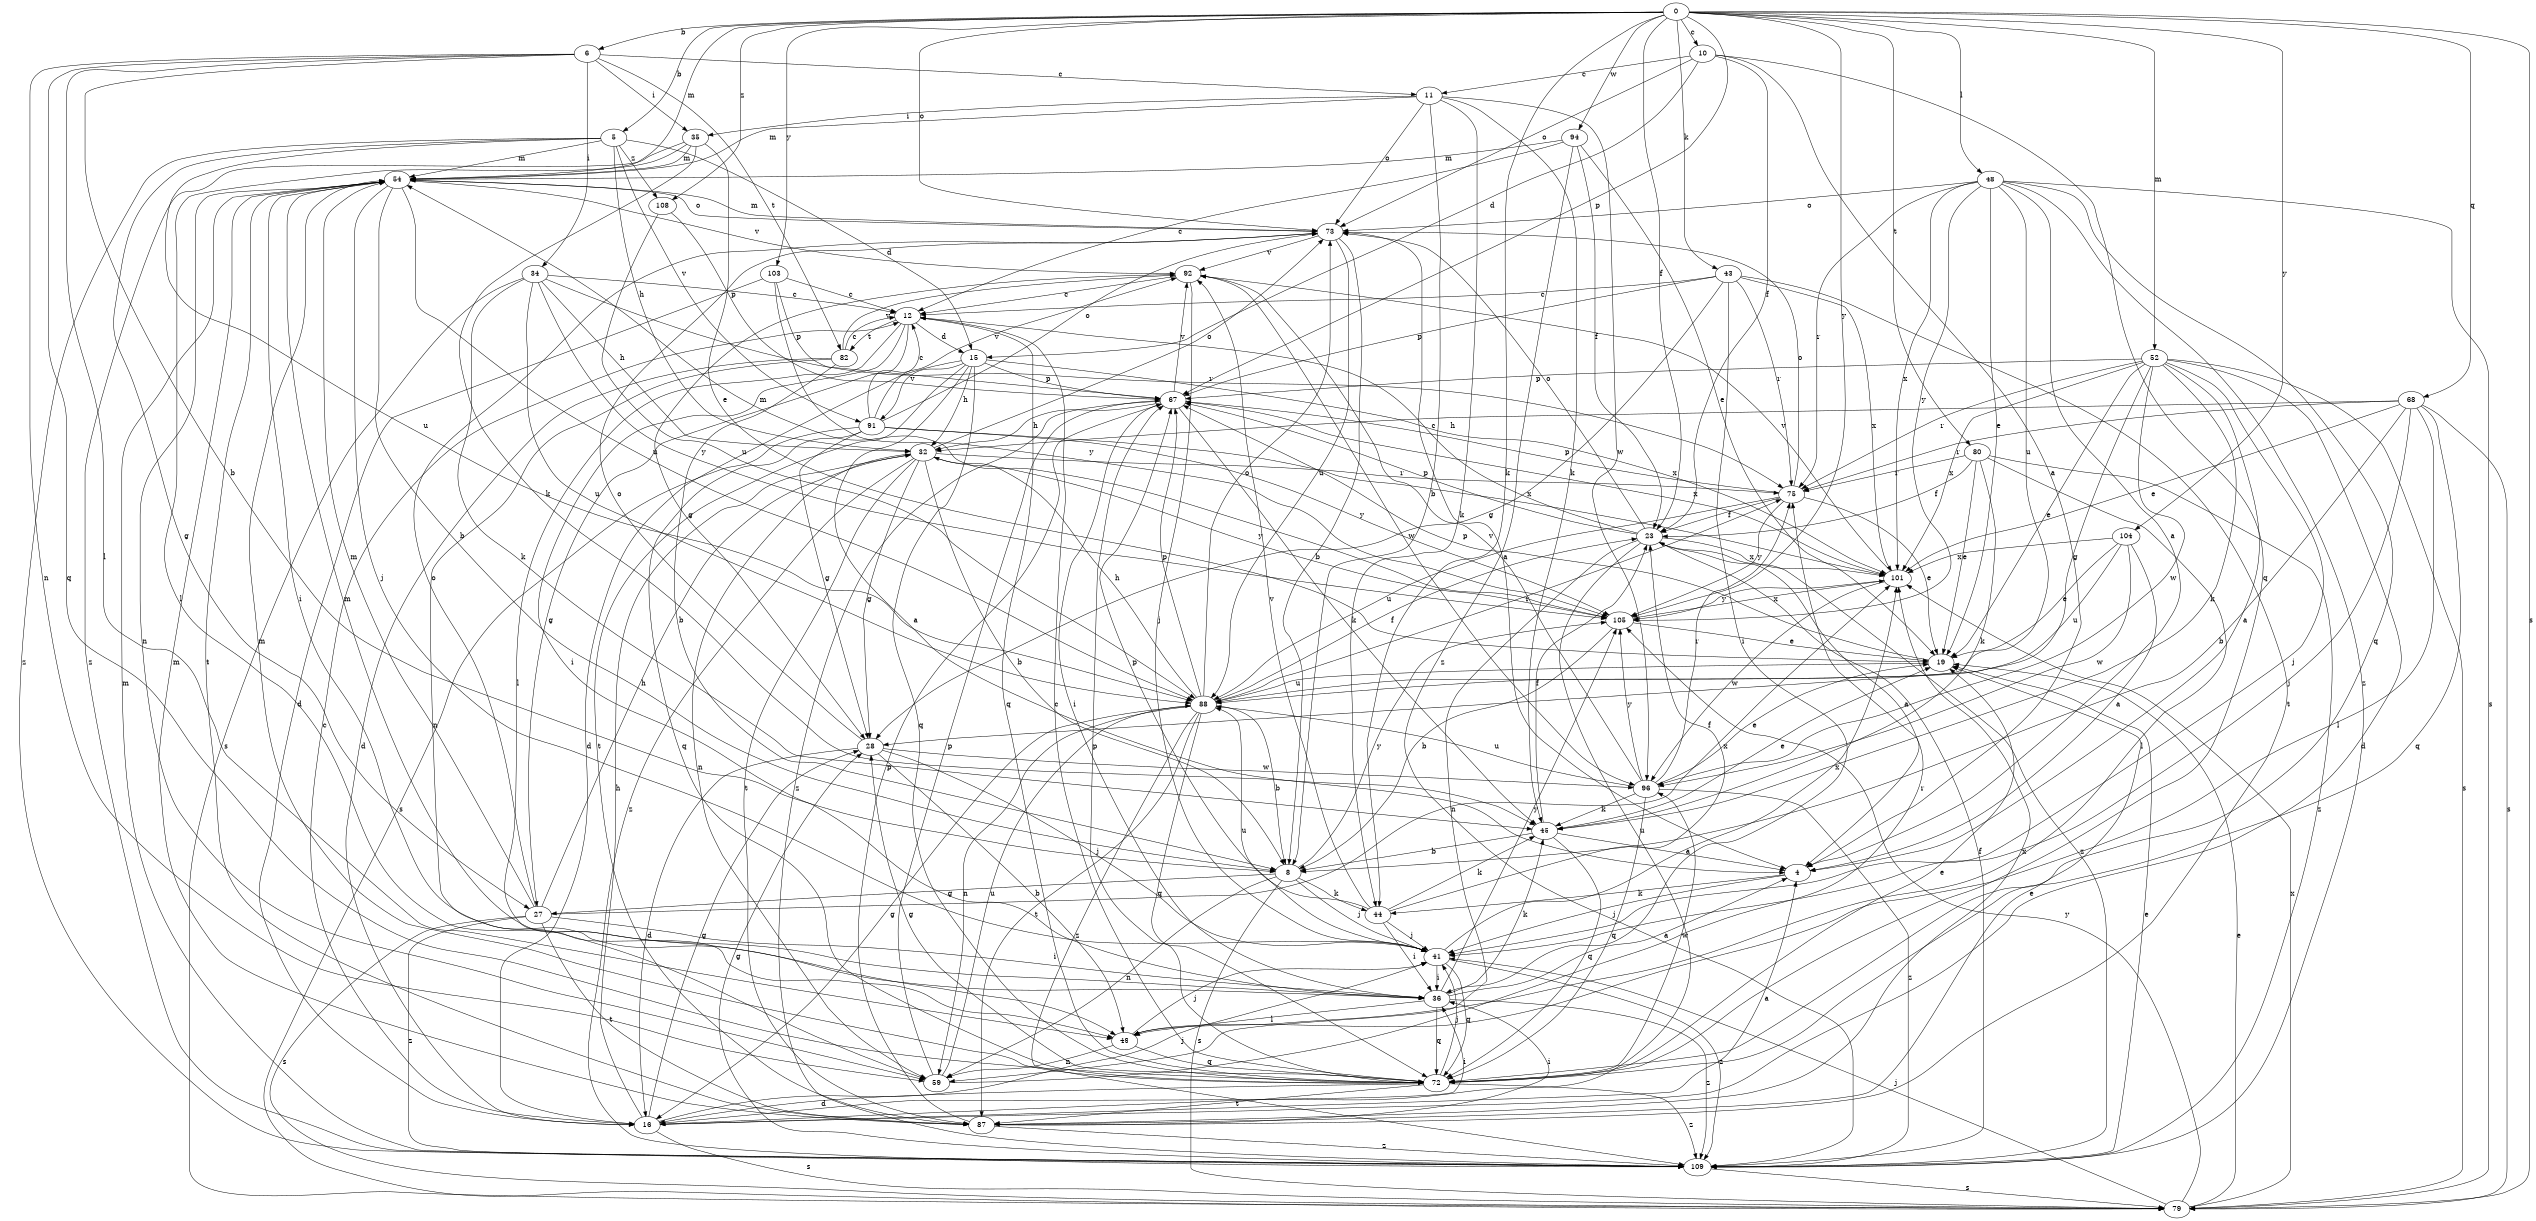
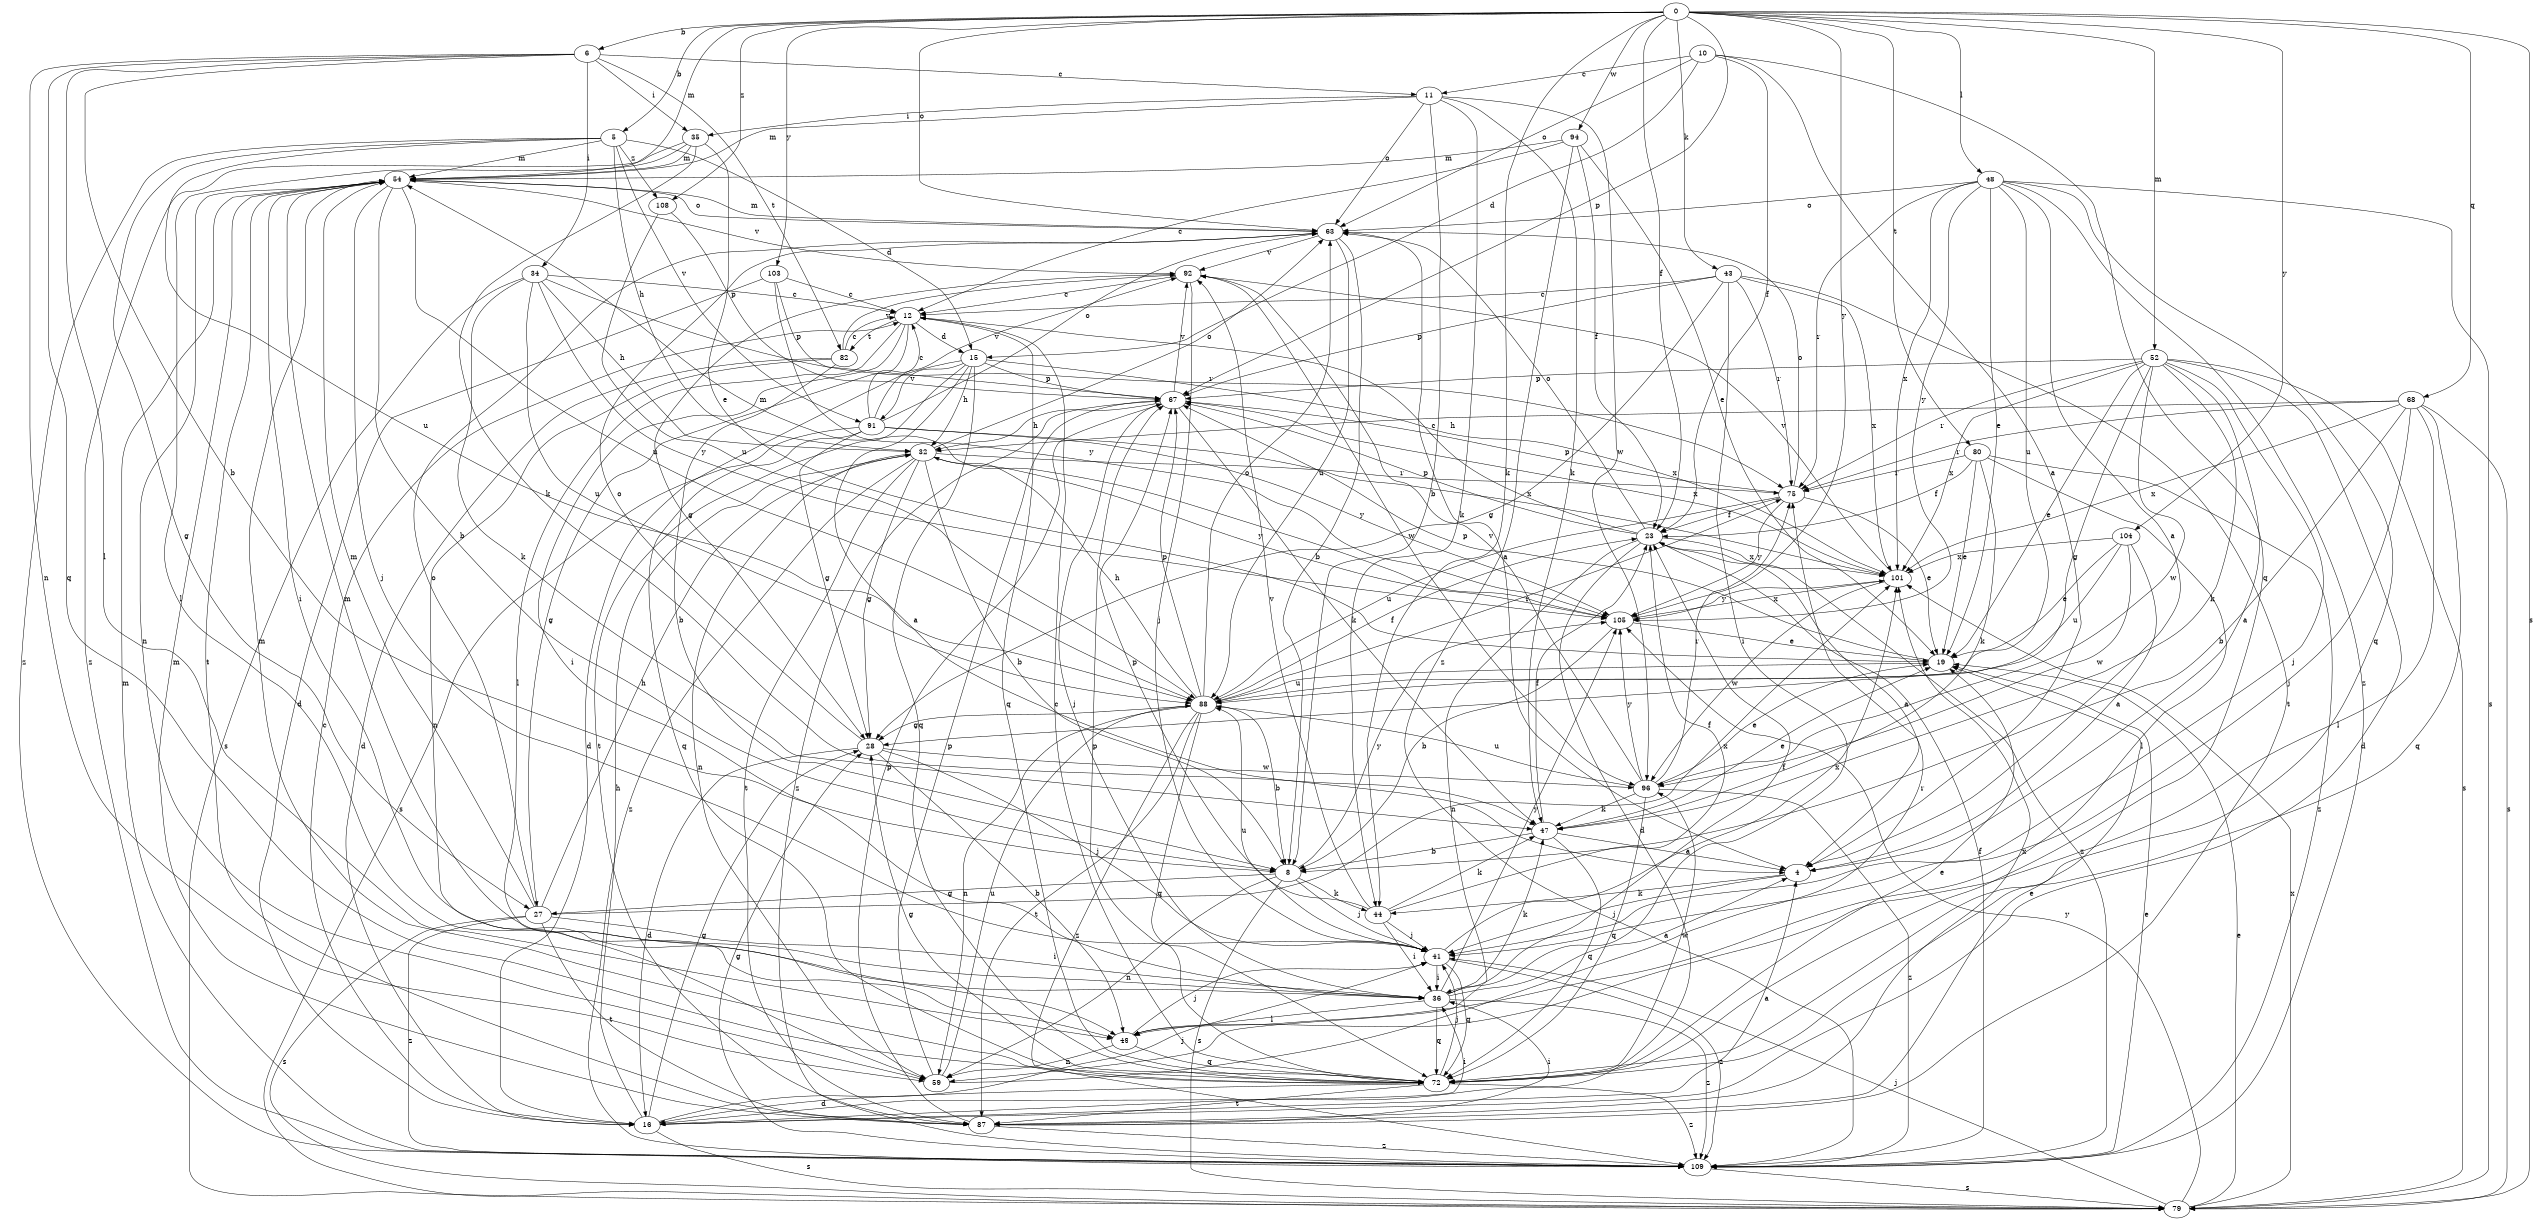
(1688, 31) -> none
(1330, 232) -> (1330, 232)
(2153, 494) -> (2153, 494)
(1075, 705) -> (1075, 705)
none -> (1730, 814)
(1545, 831) -> (1545, 831)
(1642, 831) -> (1642, 831)
(933, 852) -> (1035, 714)
